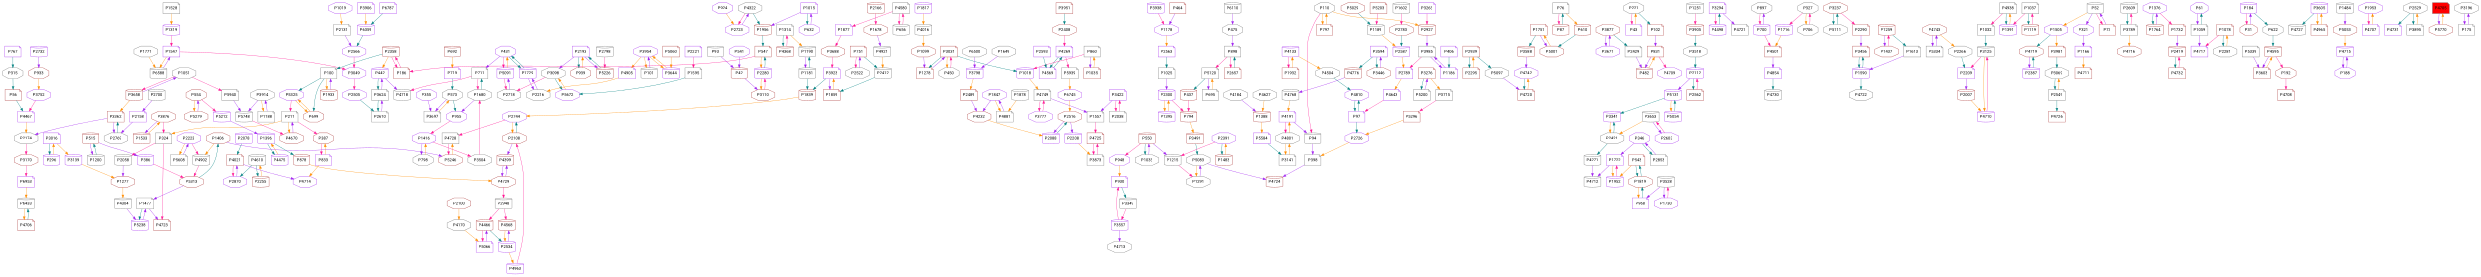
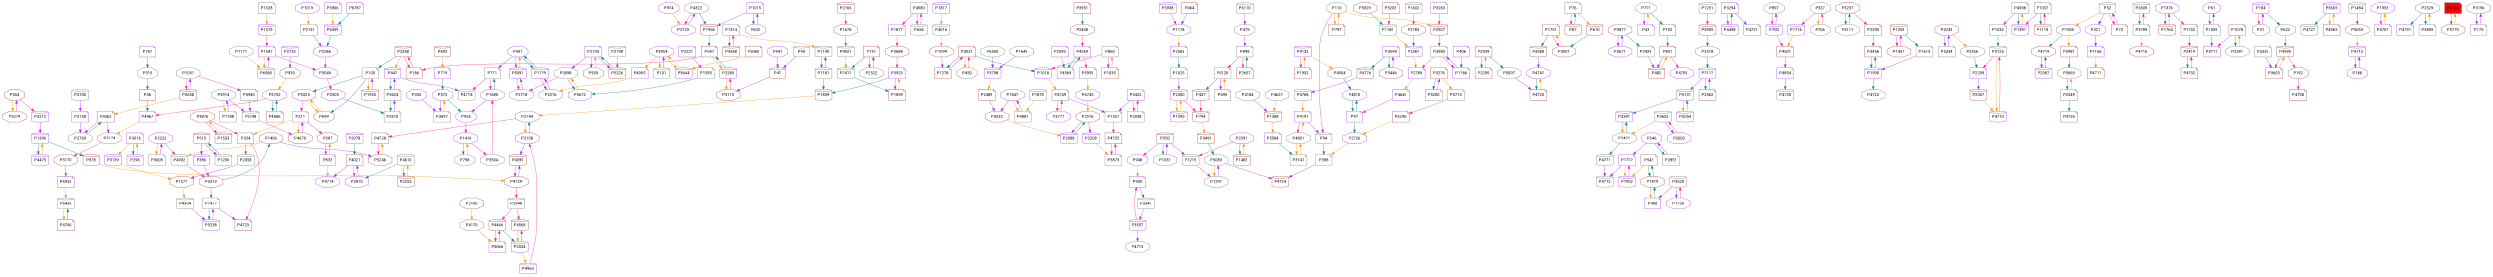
none -> (275, 117)
